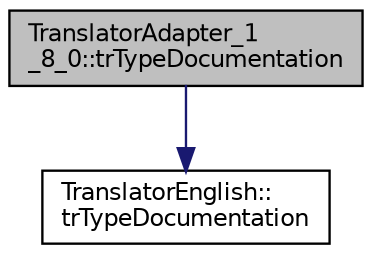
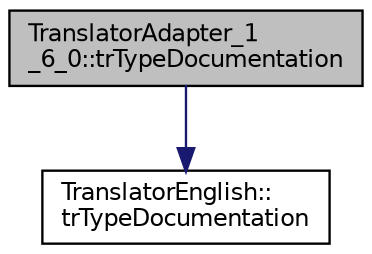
(186, 48) -> (186, 48)
